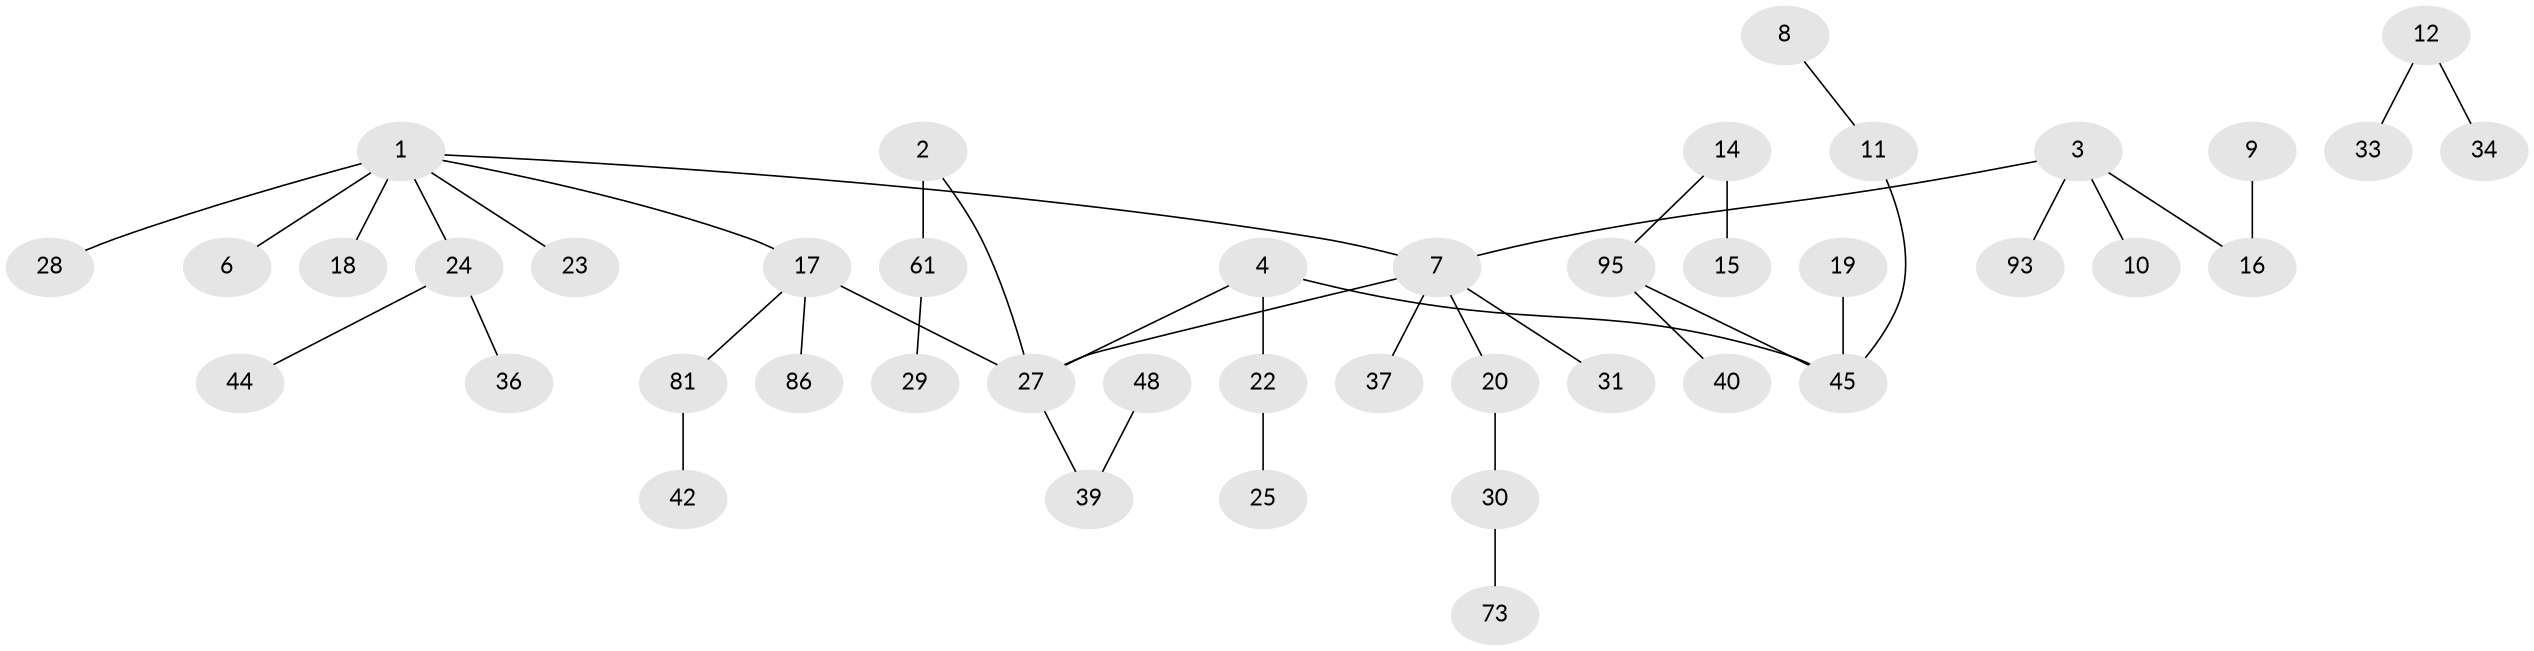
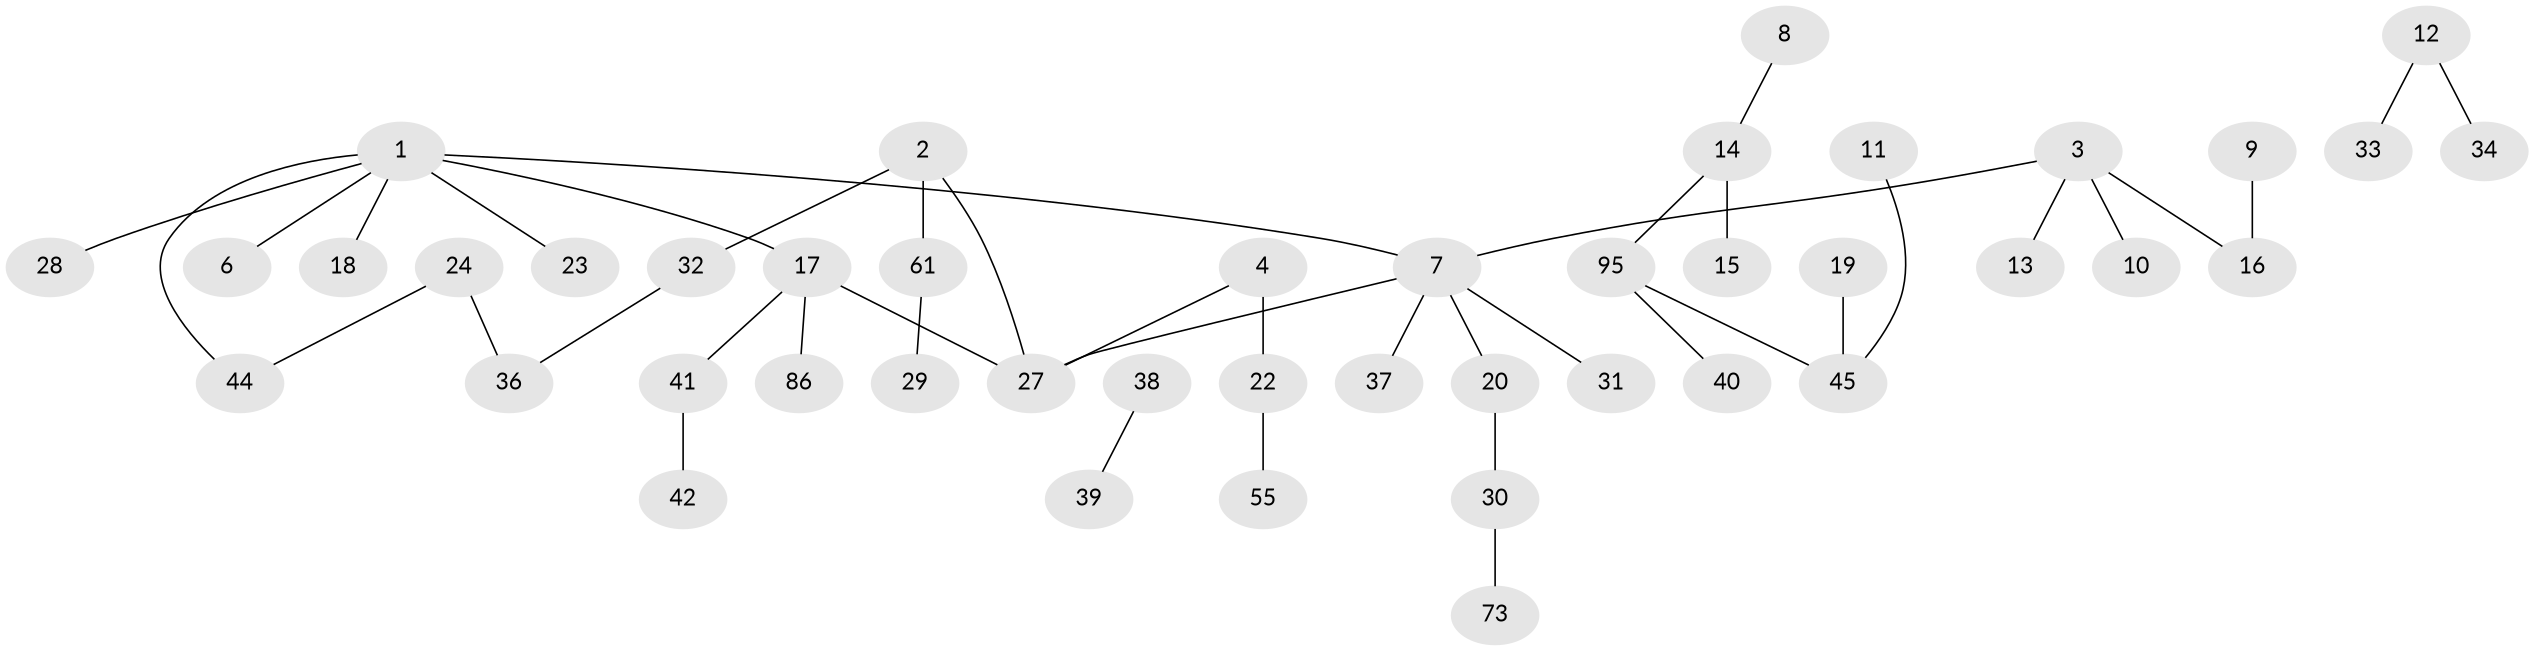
(1829, 93) -> (1756, 93)
(430, 210) -> (176, 231)
none -> (691, 267)
(2020, 267) -> (2020, 267)
(1558, 317) -> none
(683, 383) -> (683, 383)
(1147, 383) -> (1147, 383)
(1060, 442) -> none
(1263, 499) -> (1263, 499)
